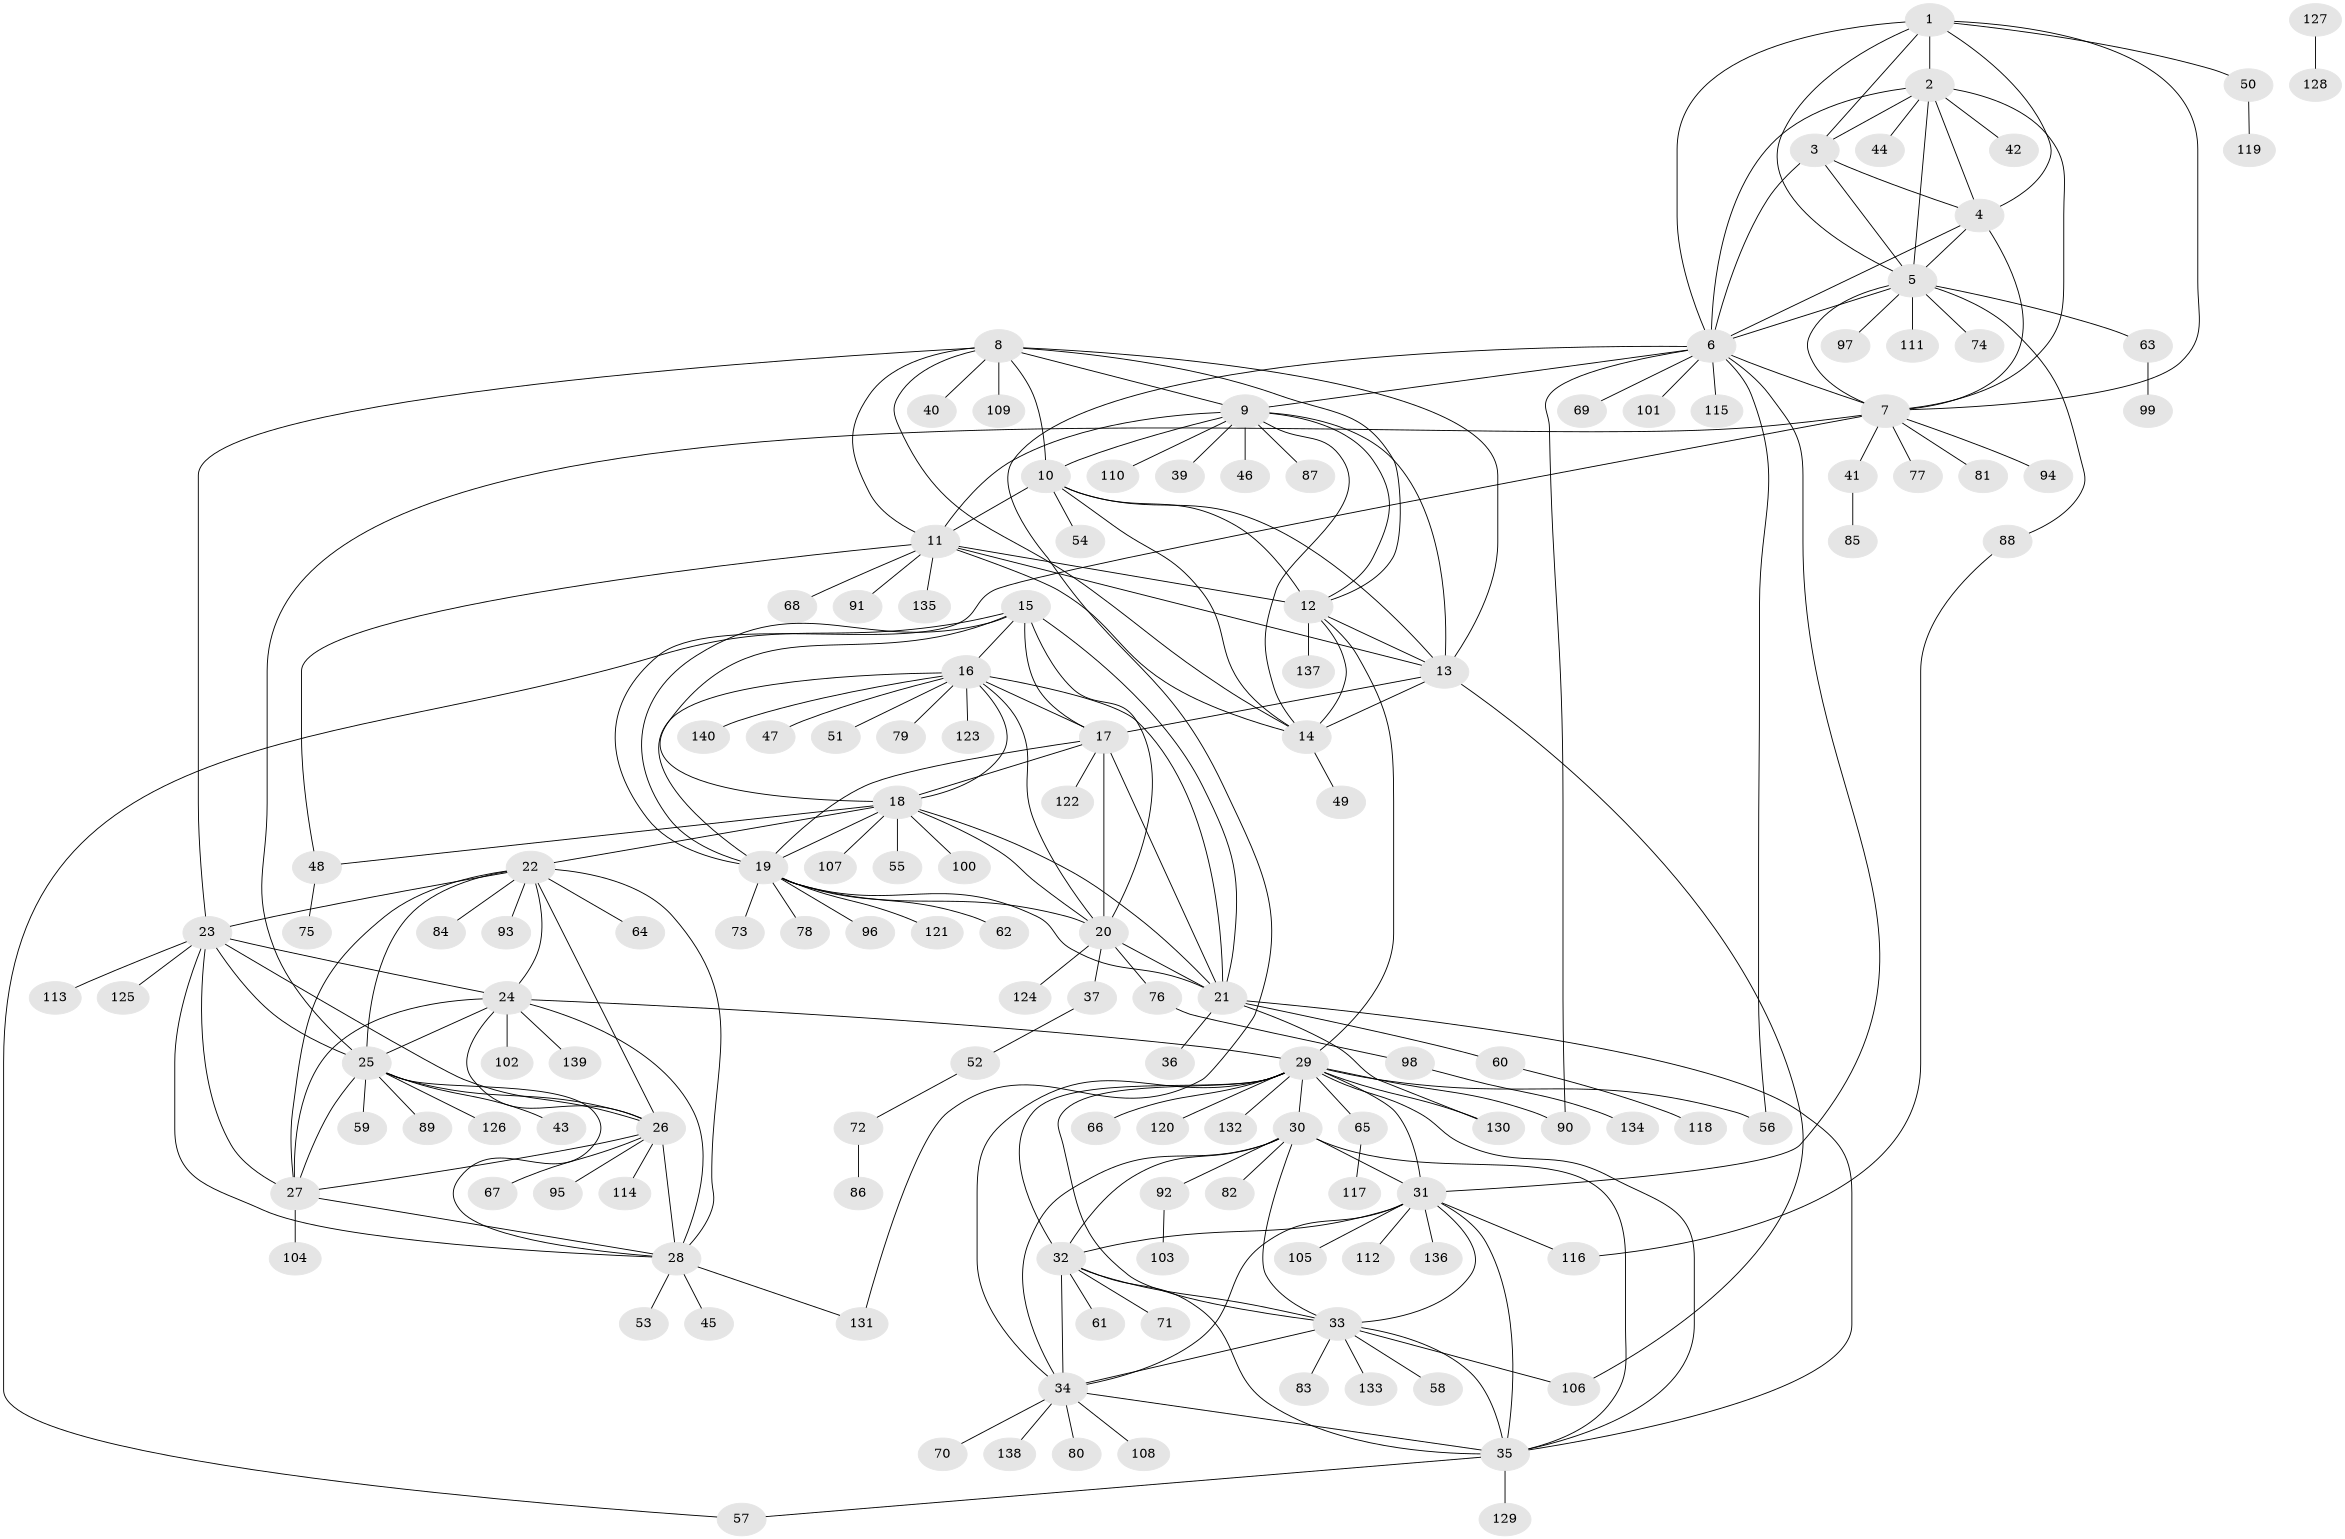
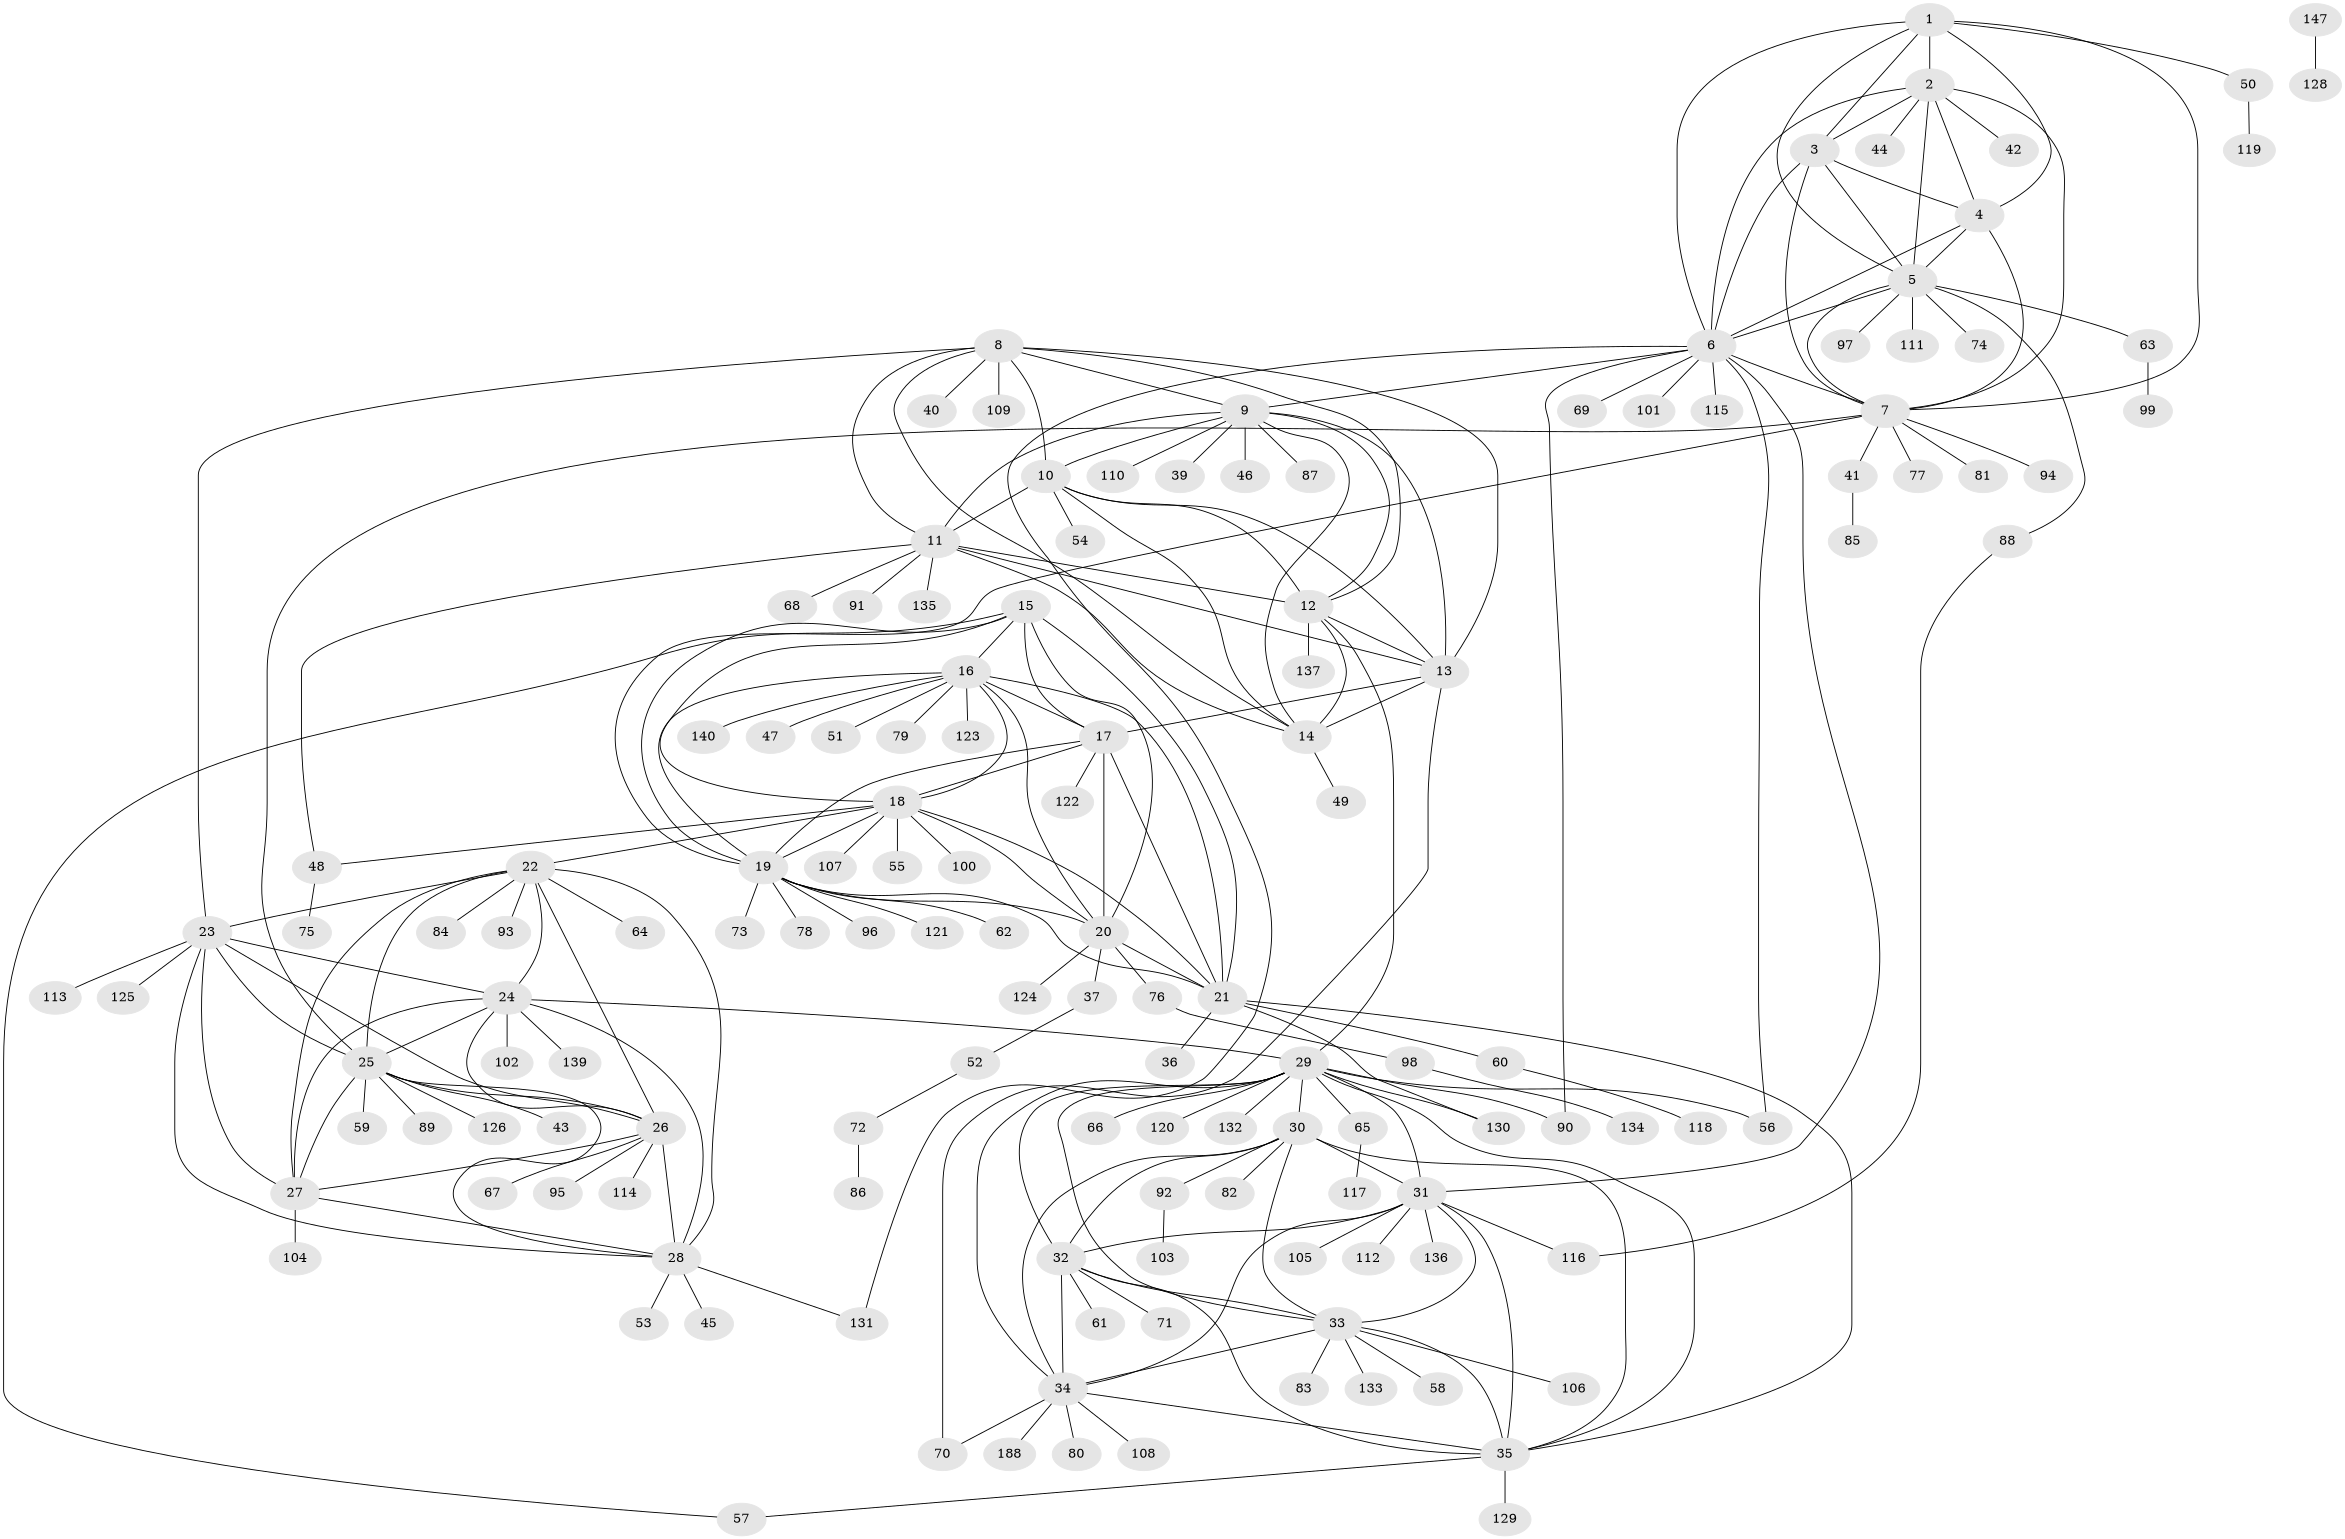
(2316, 20) -> (2316, 20)
none -> (1787, 301)
(1767, 1019) -> (1244, 1070)
(1010, 1454) -> (1010, 1454)
